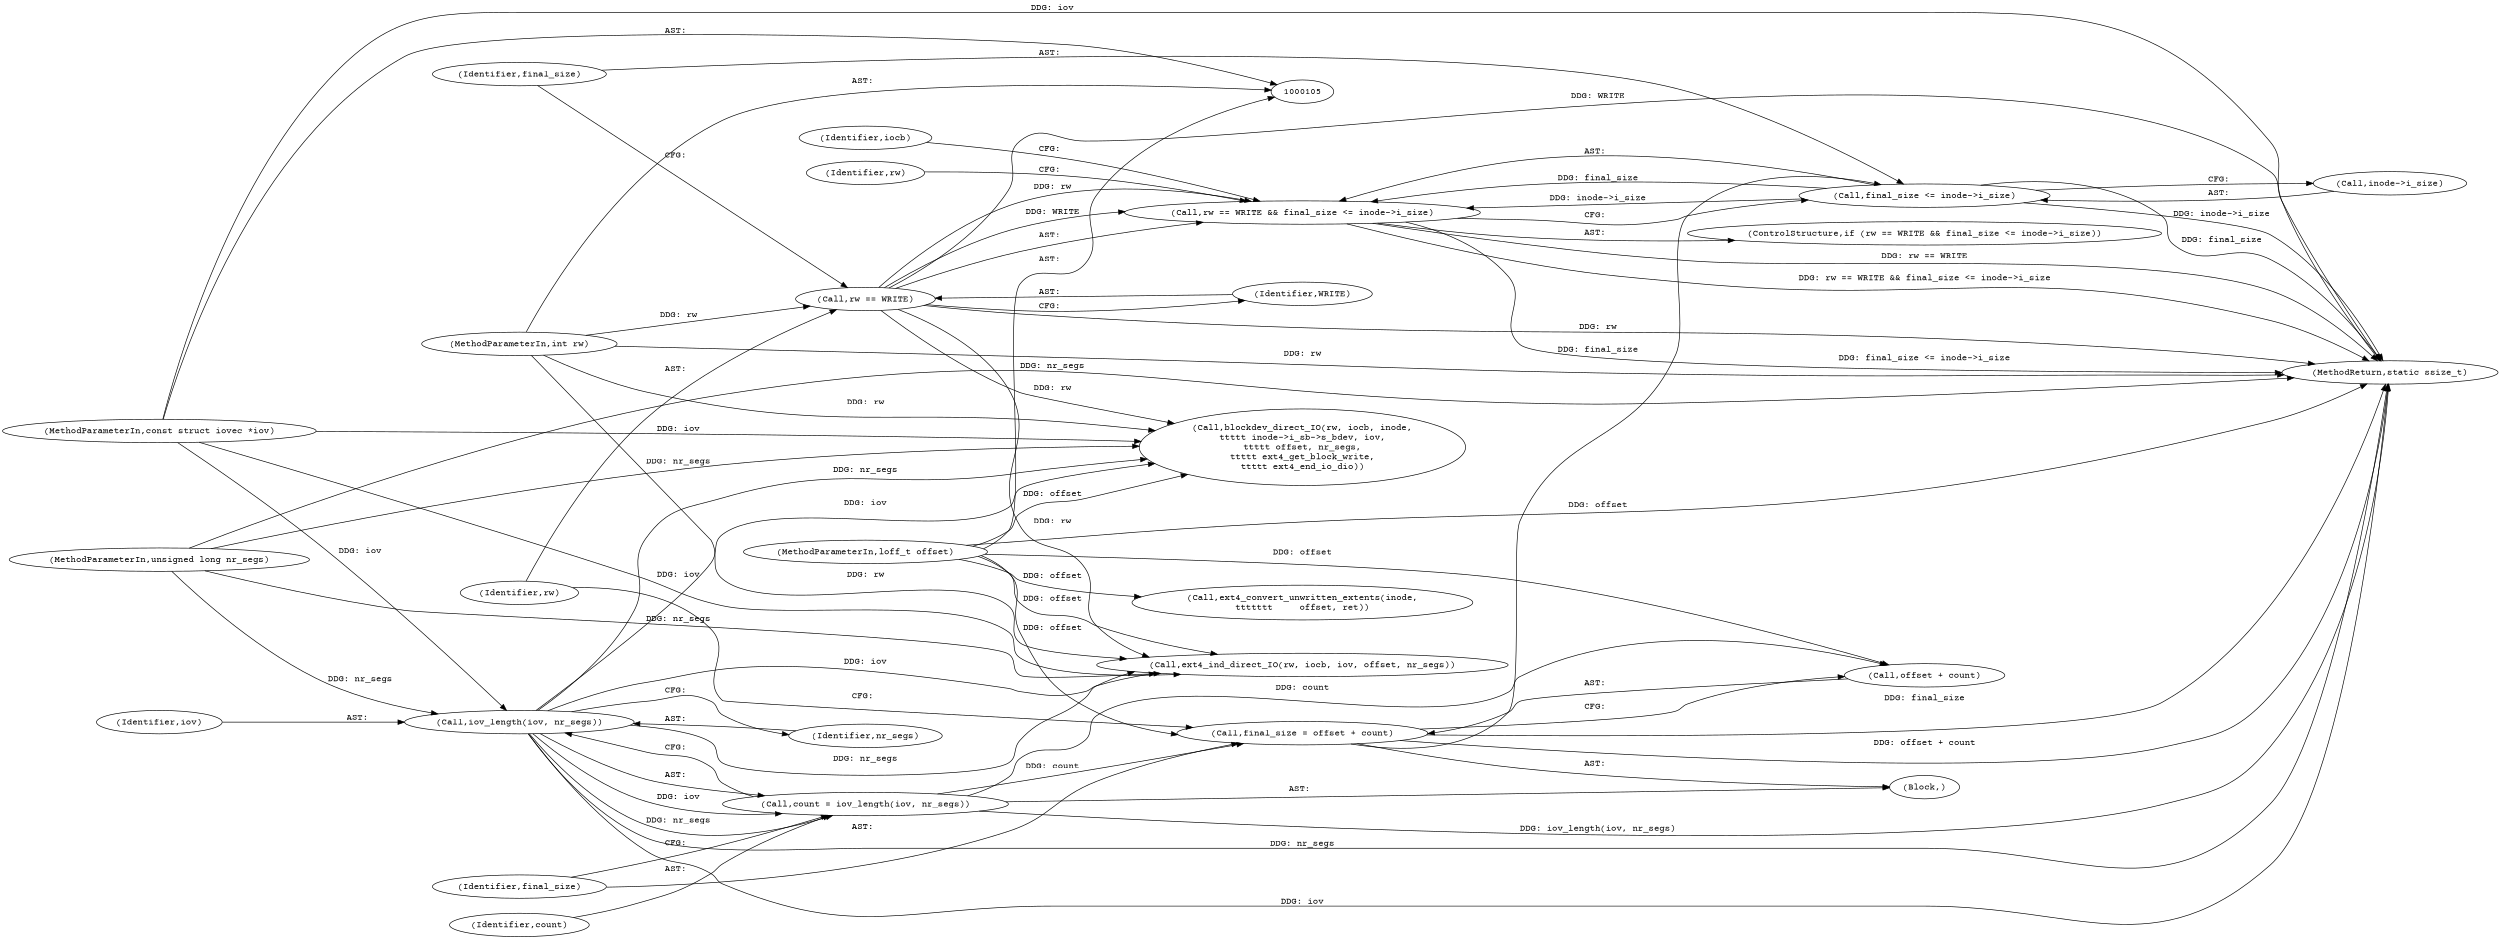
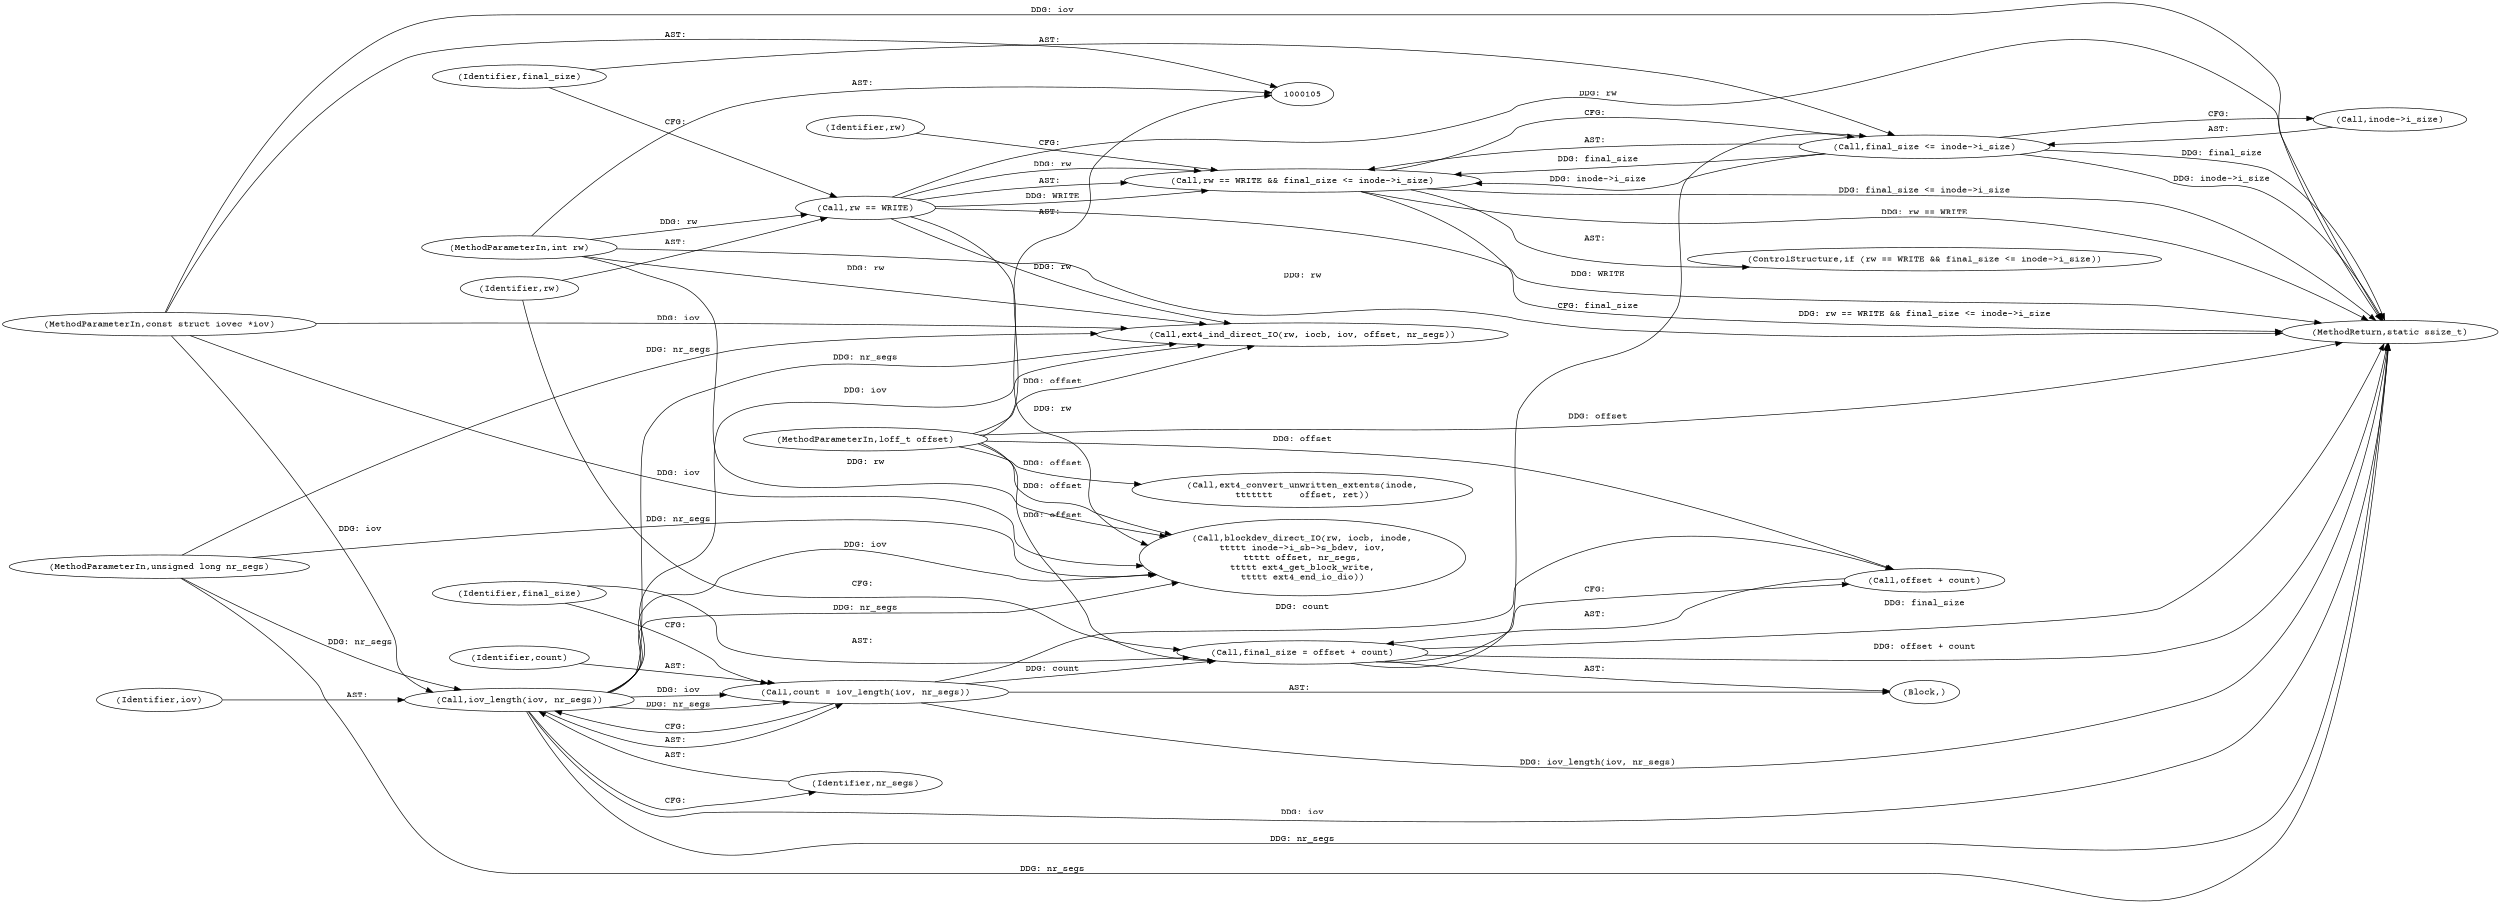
(865, 138) -> none
(1302, 294) -> none
(1598, 349) -> (1598, 306)
